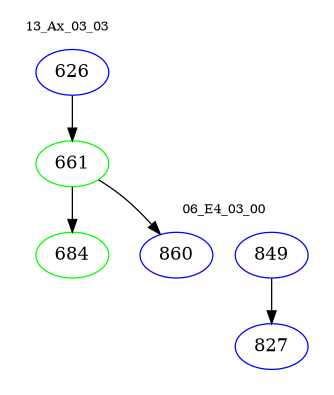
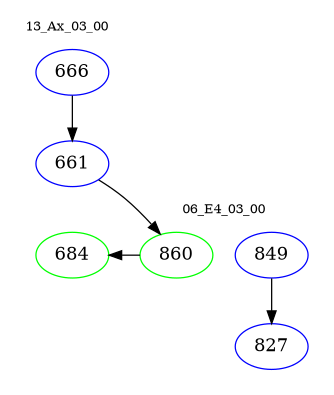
(67, 27) -> (67, 27)
(72, 72) -> (72, 72)
(72, 164) -> (72, 164)
(72, 203) -> (131, 255)
(176, 255) -> (176, 255)
